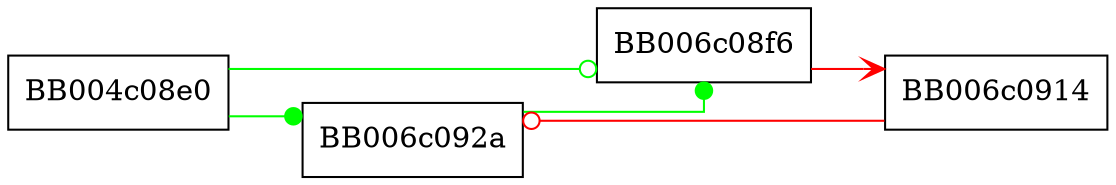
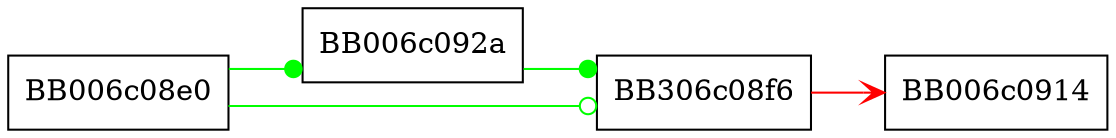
(704, 45) -> (704, 93)
(118, 93) -> (118, 93)
(721, 121) -> none
